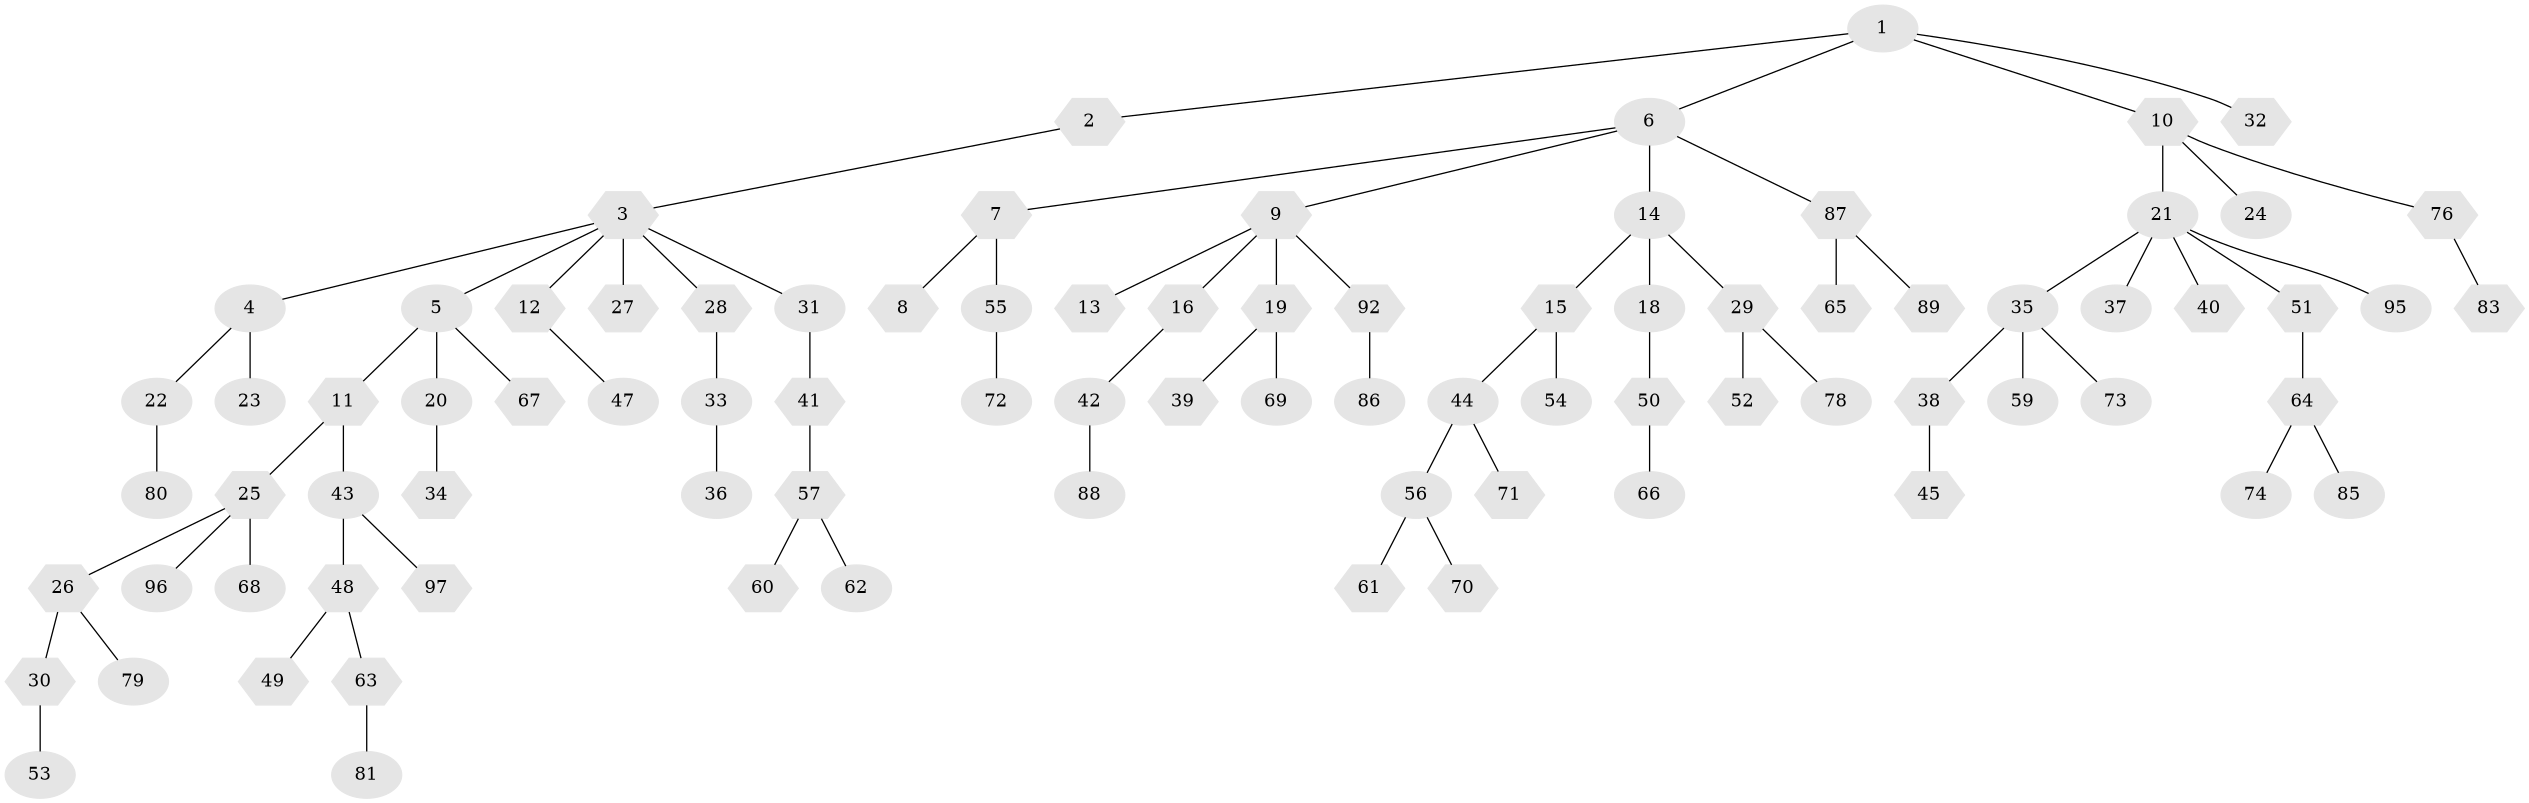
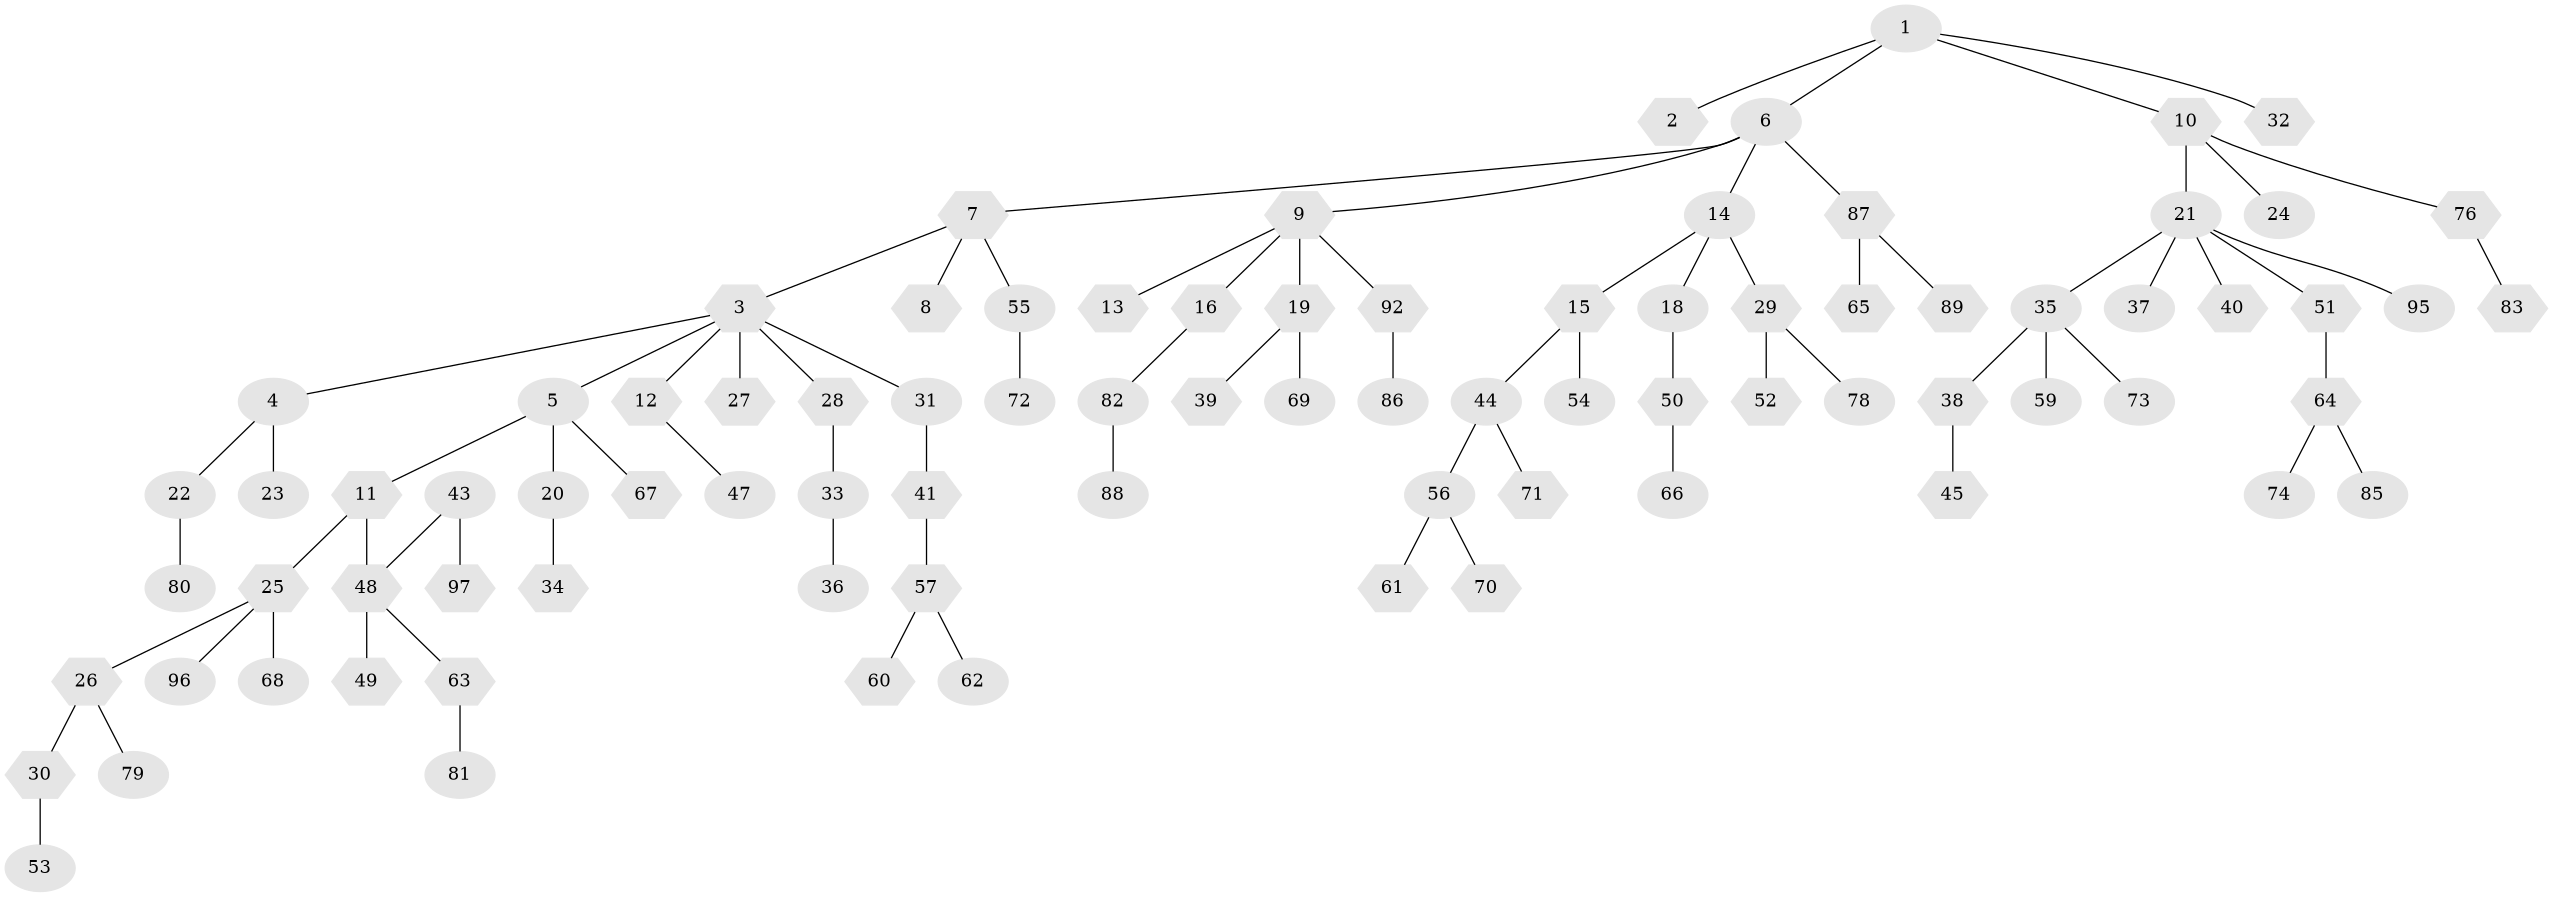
(857, 168) -> (856, 262)
(1090, 402) -> (1113, 402)
(343, 448) -> (367, 542)
